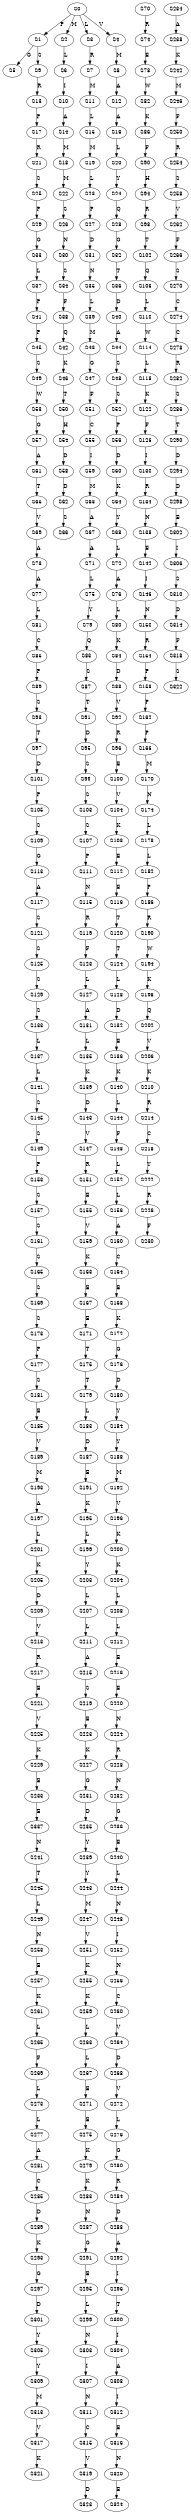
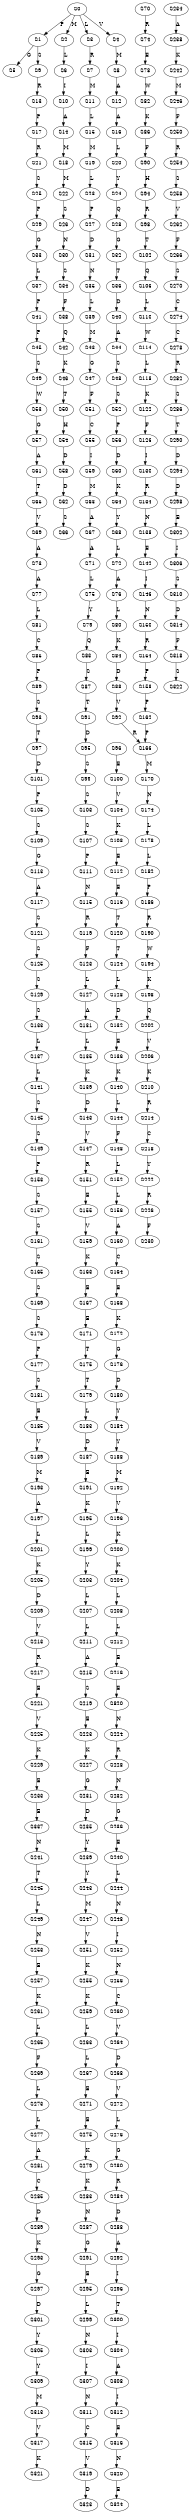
(117, 732) -> (129, 732)
(117, 1704) -> (117, 1704)
